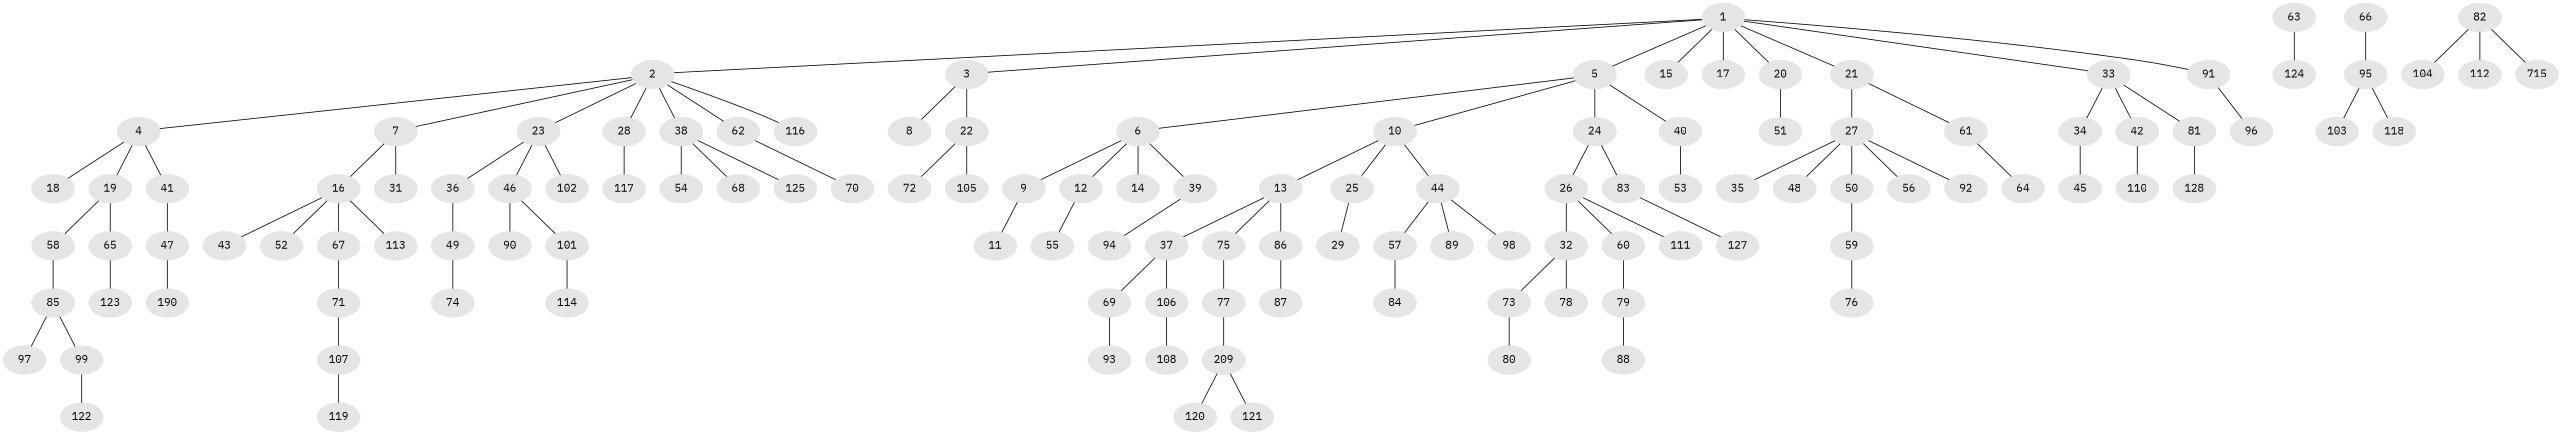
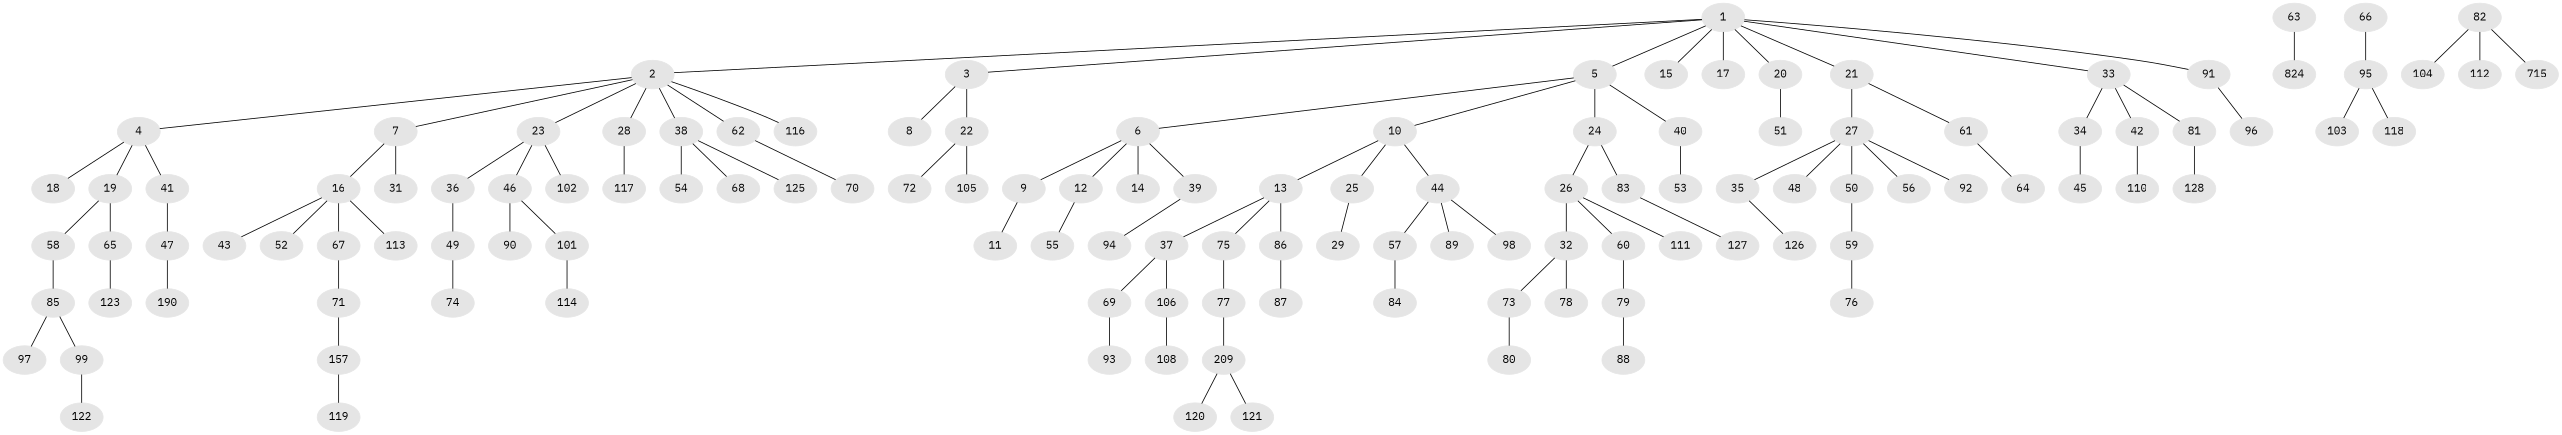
(2294, 75) -> (2294, 75)
none -> (1795, 246)
(339, 360) -> (339, 360)
